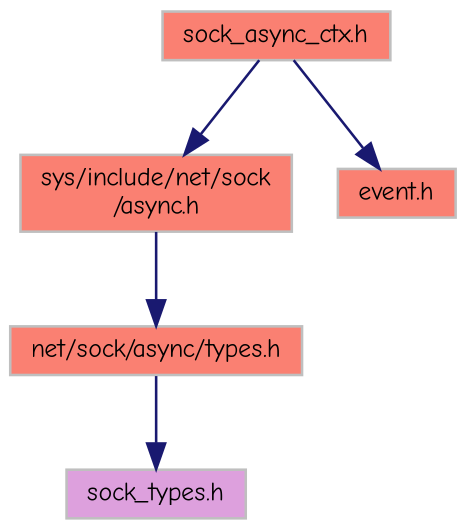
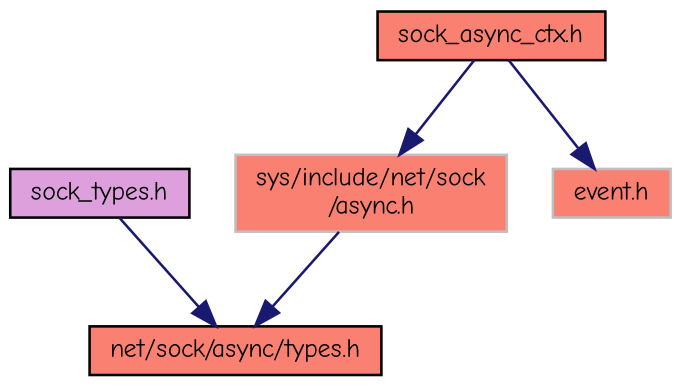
(276, 36) -> (491, 36)
(156, 351) -> (235, 351)
(156, 409) -> (159, 262)
(156, 494) -> (100, 193)
